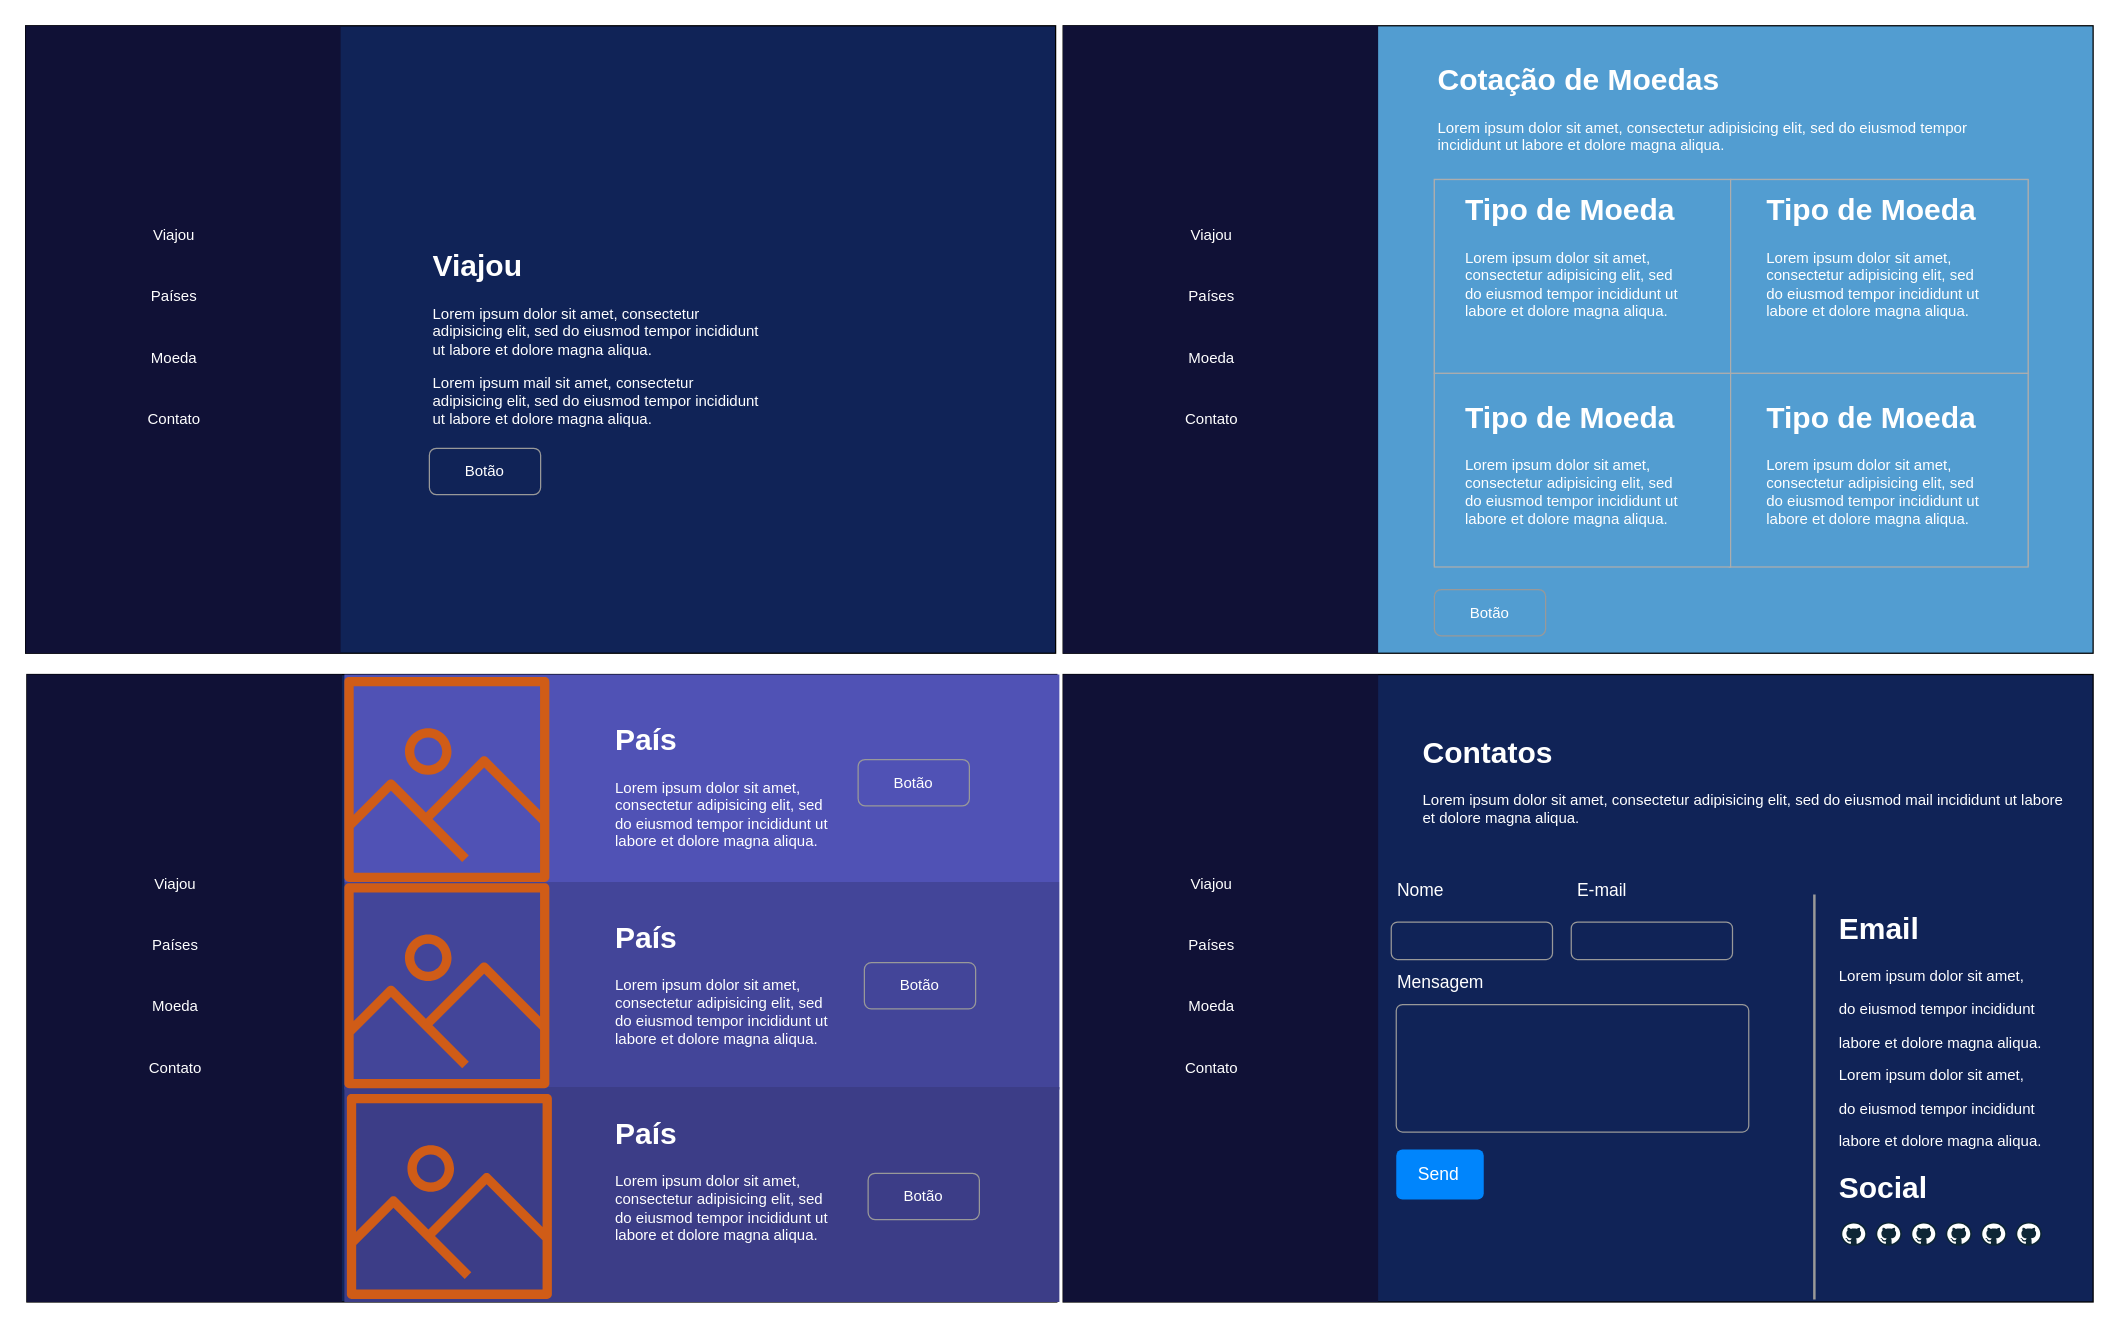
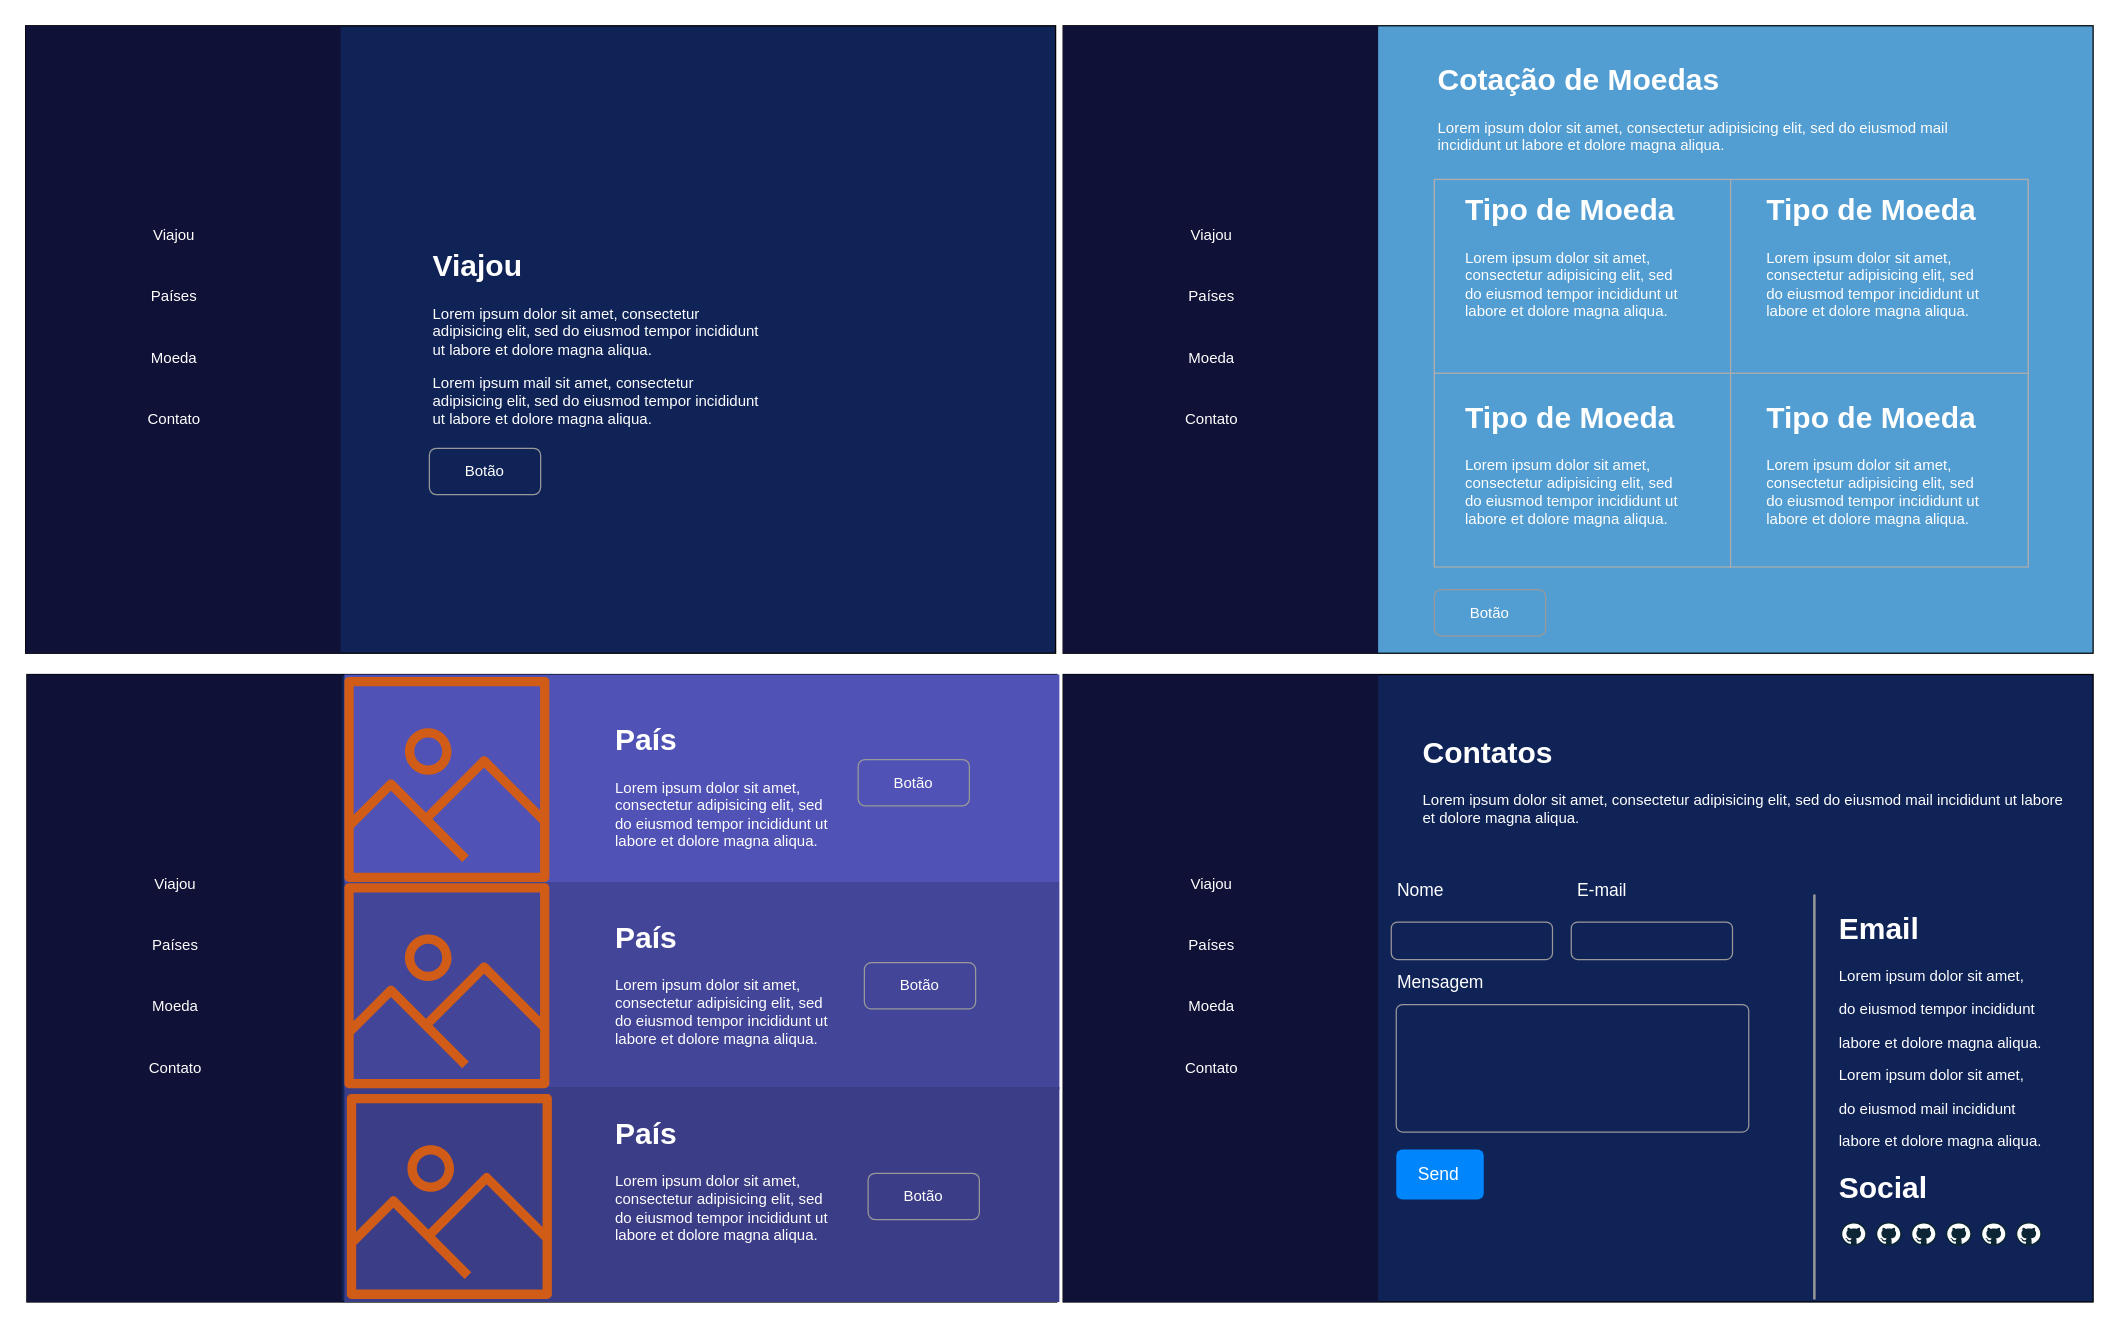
(1724, 70) -> (1724, 70)
(1948, 964) -> (1948, 964)
